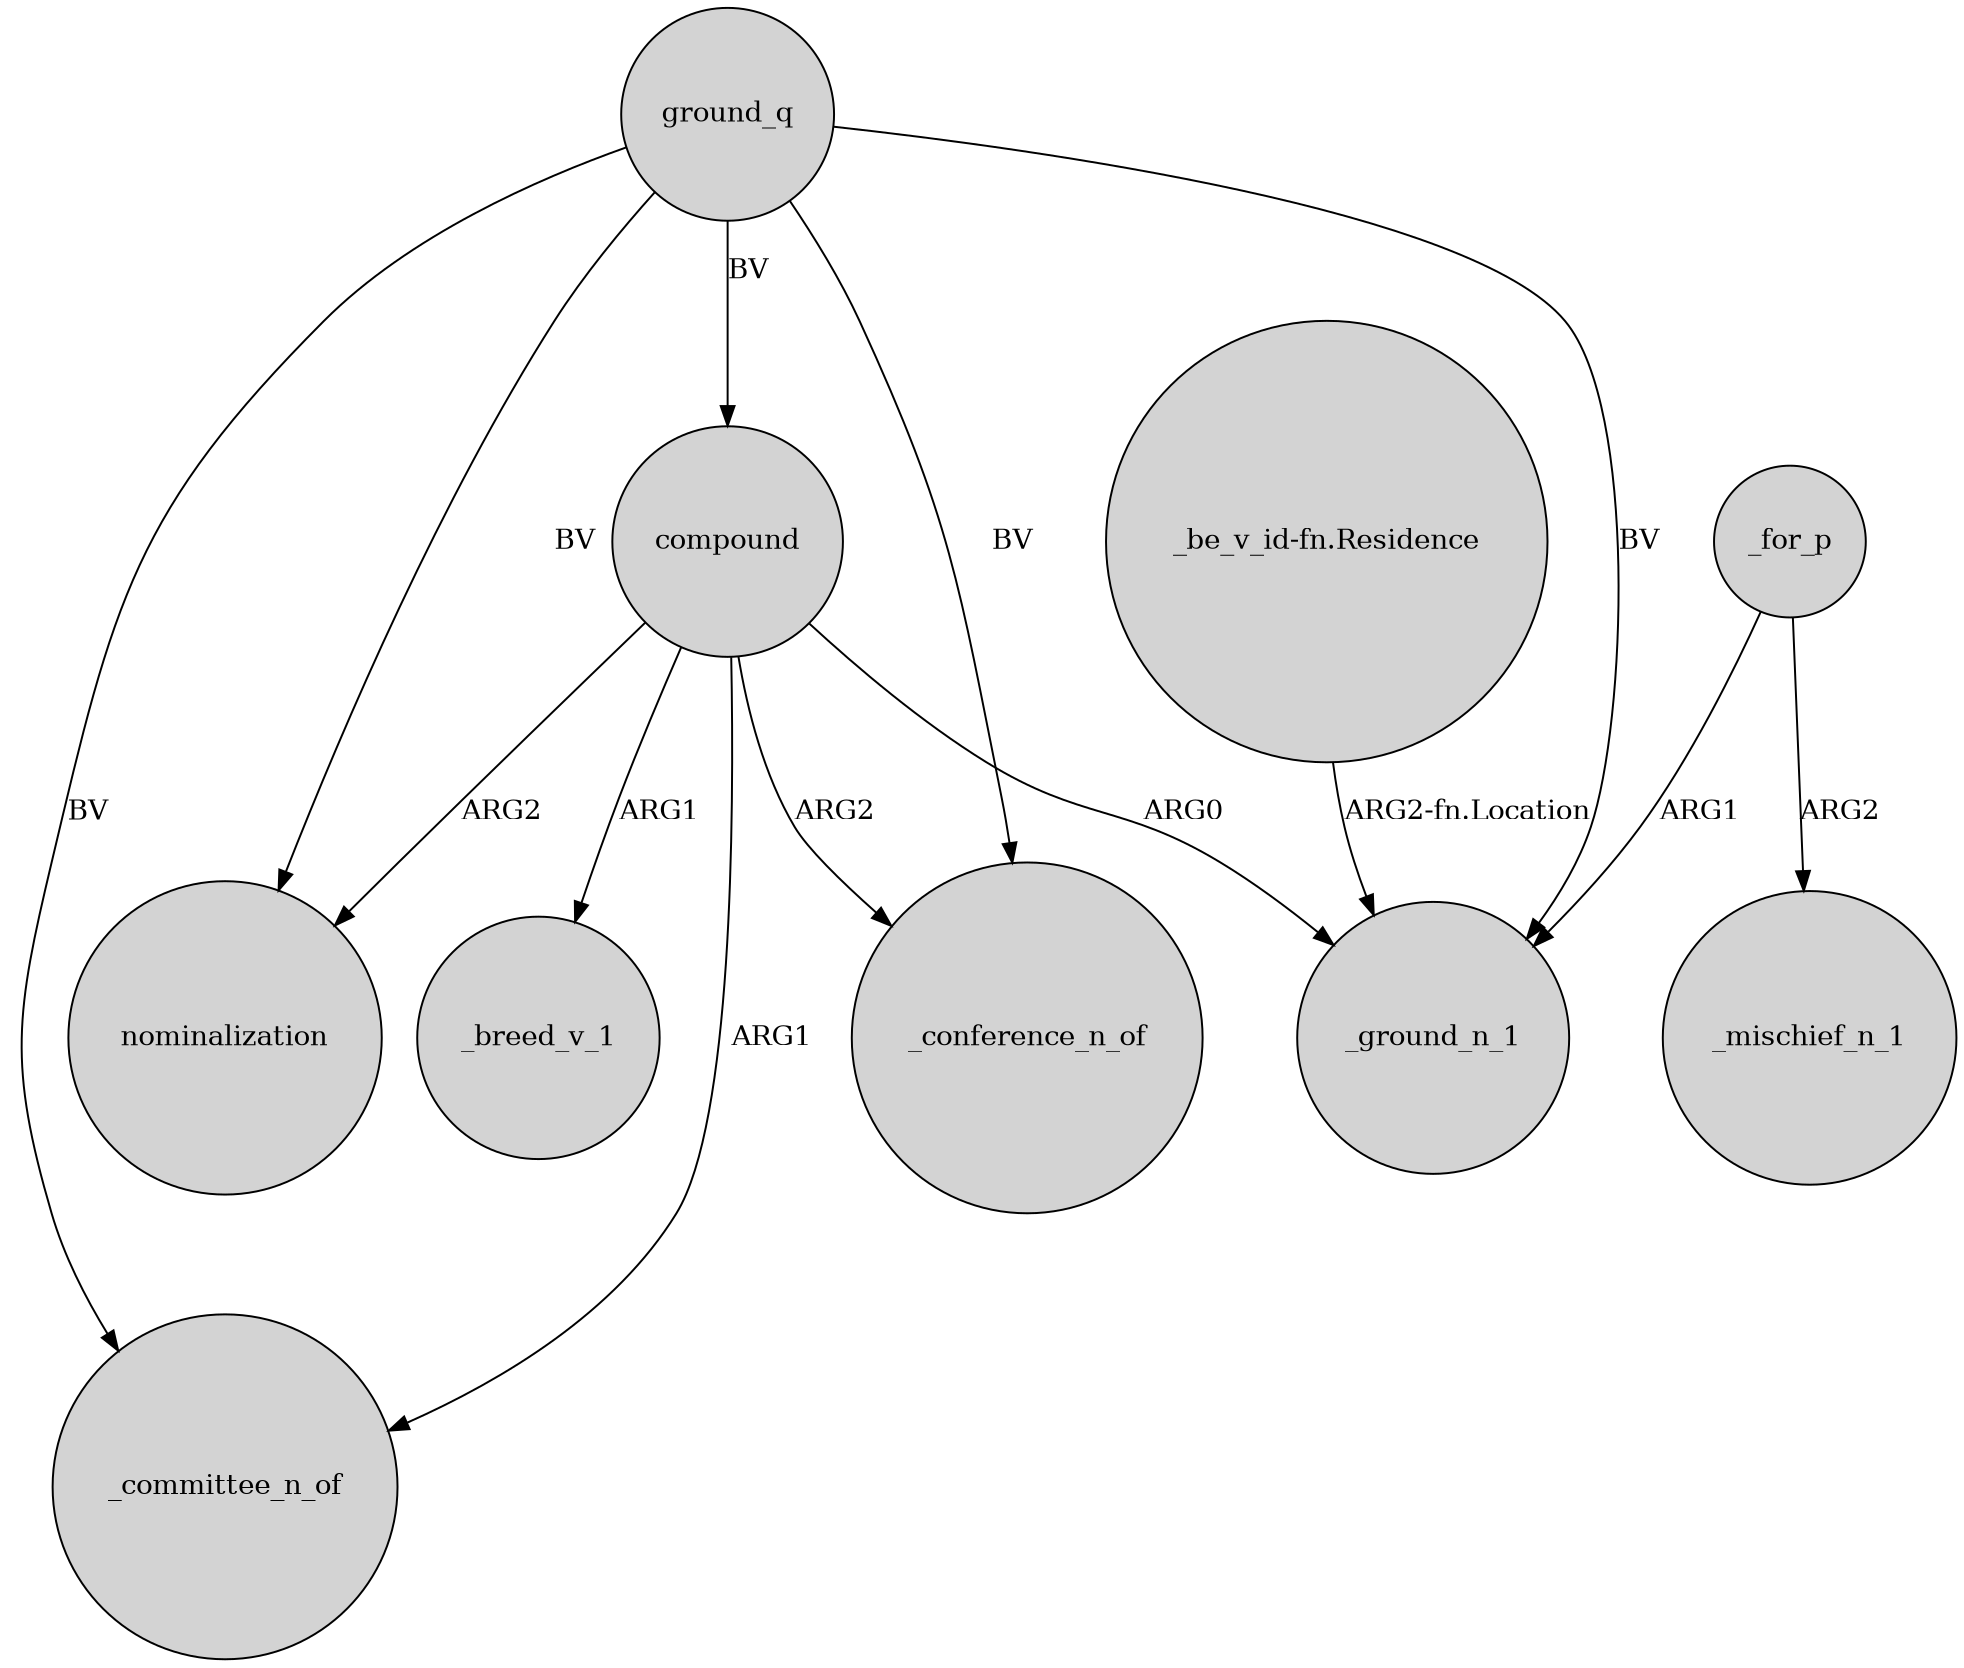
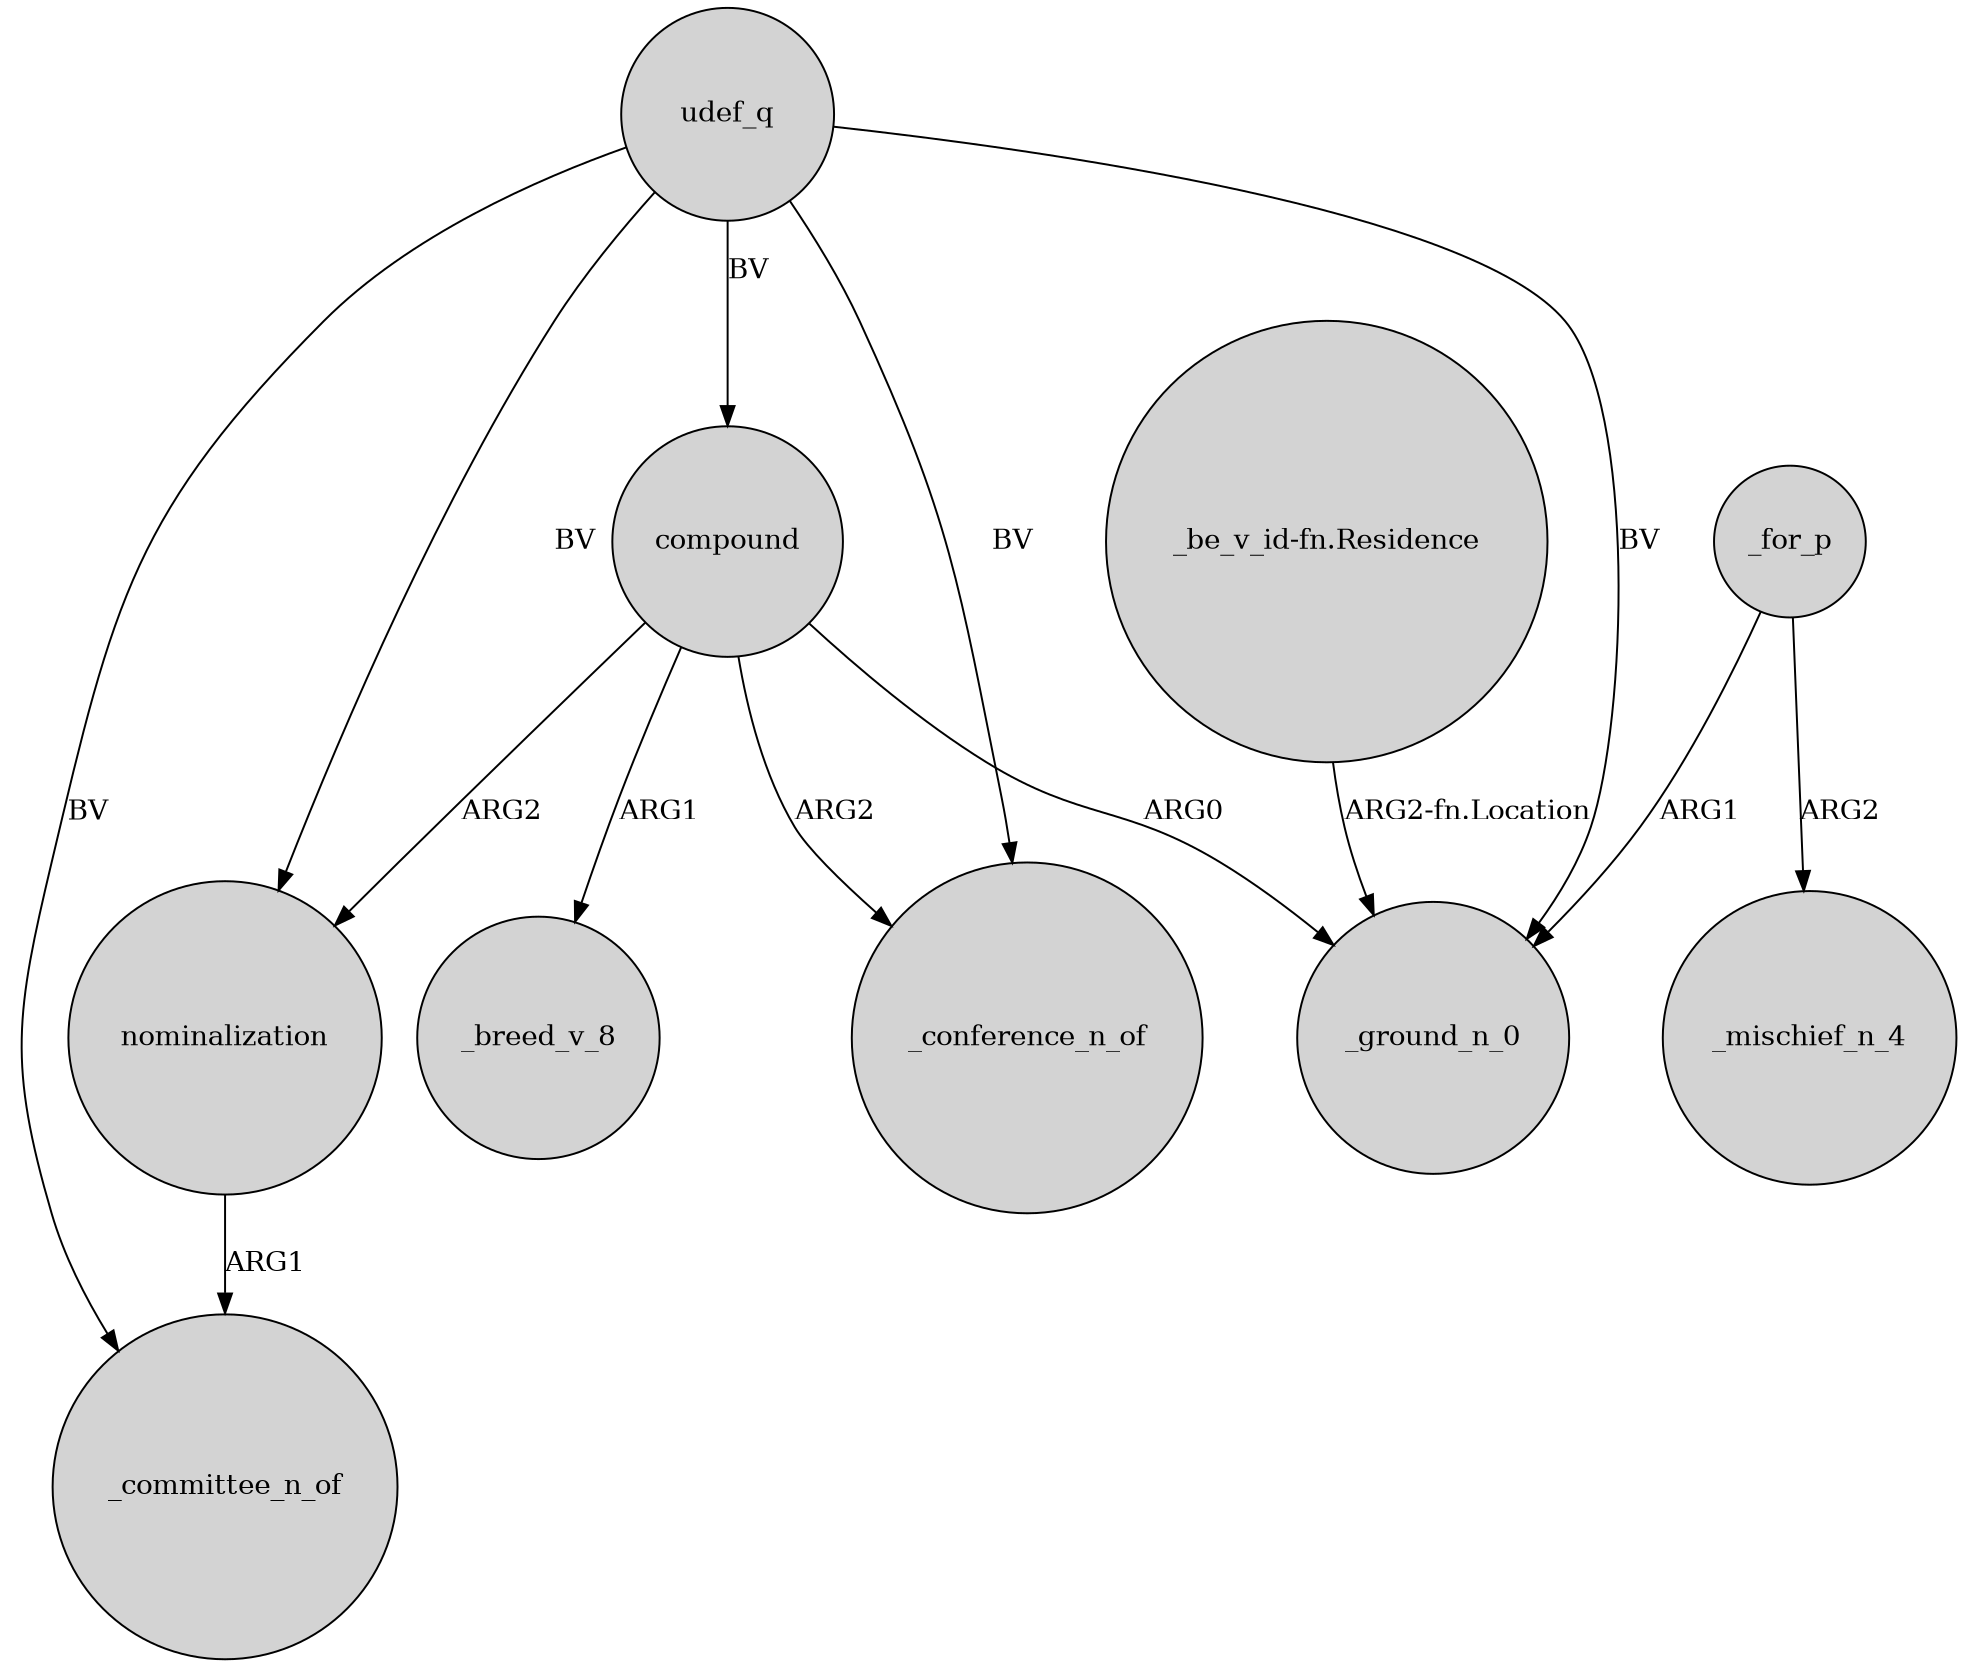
(728, 114) -> (728, 114)
(538, 1038) -> (538, 1038)
(1433, 1038) -> (1433, 1038)
(1810, 1038) -> (1810, 1038)
(709, 1110) -> (225, 1244)
